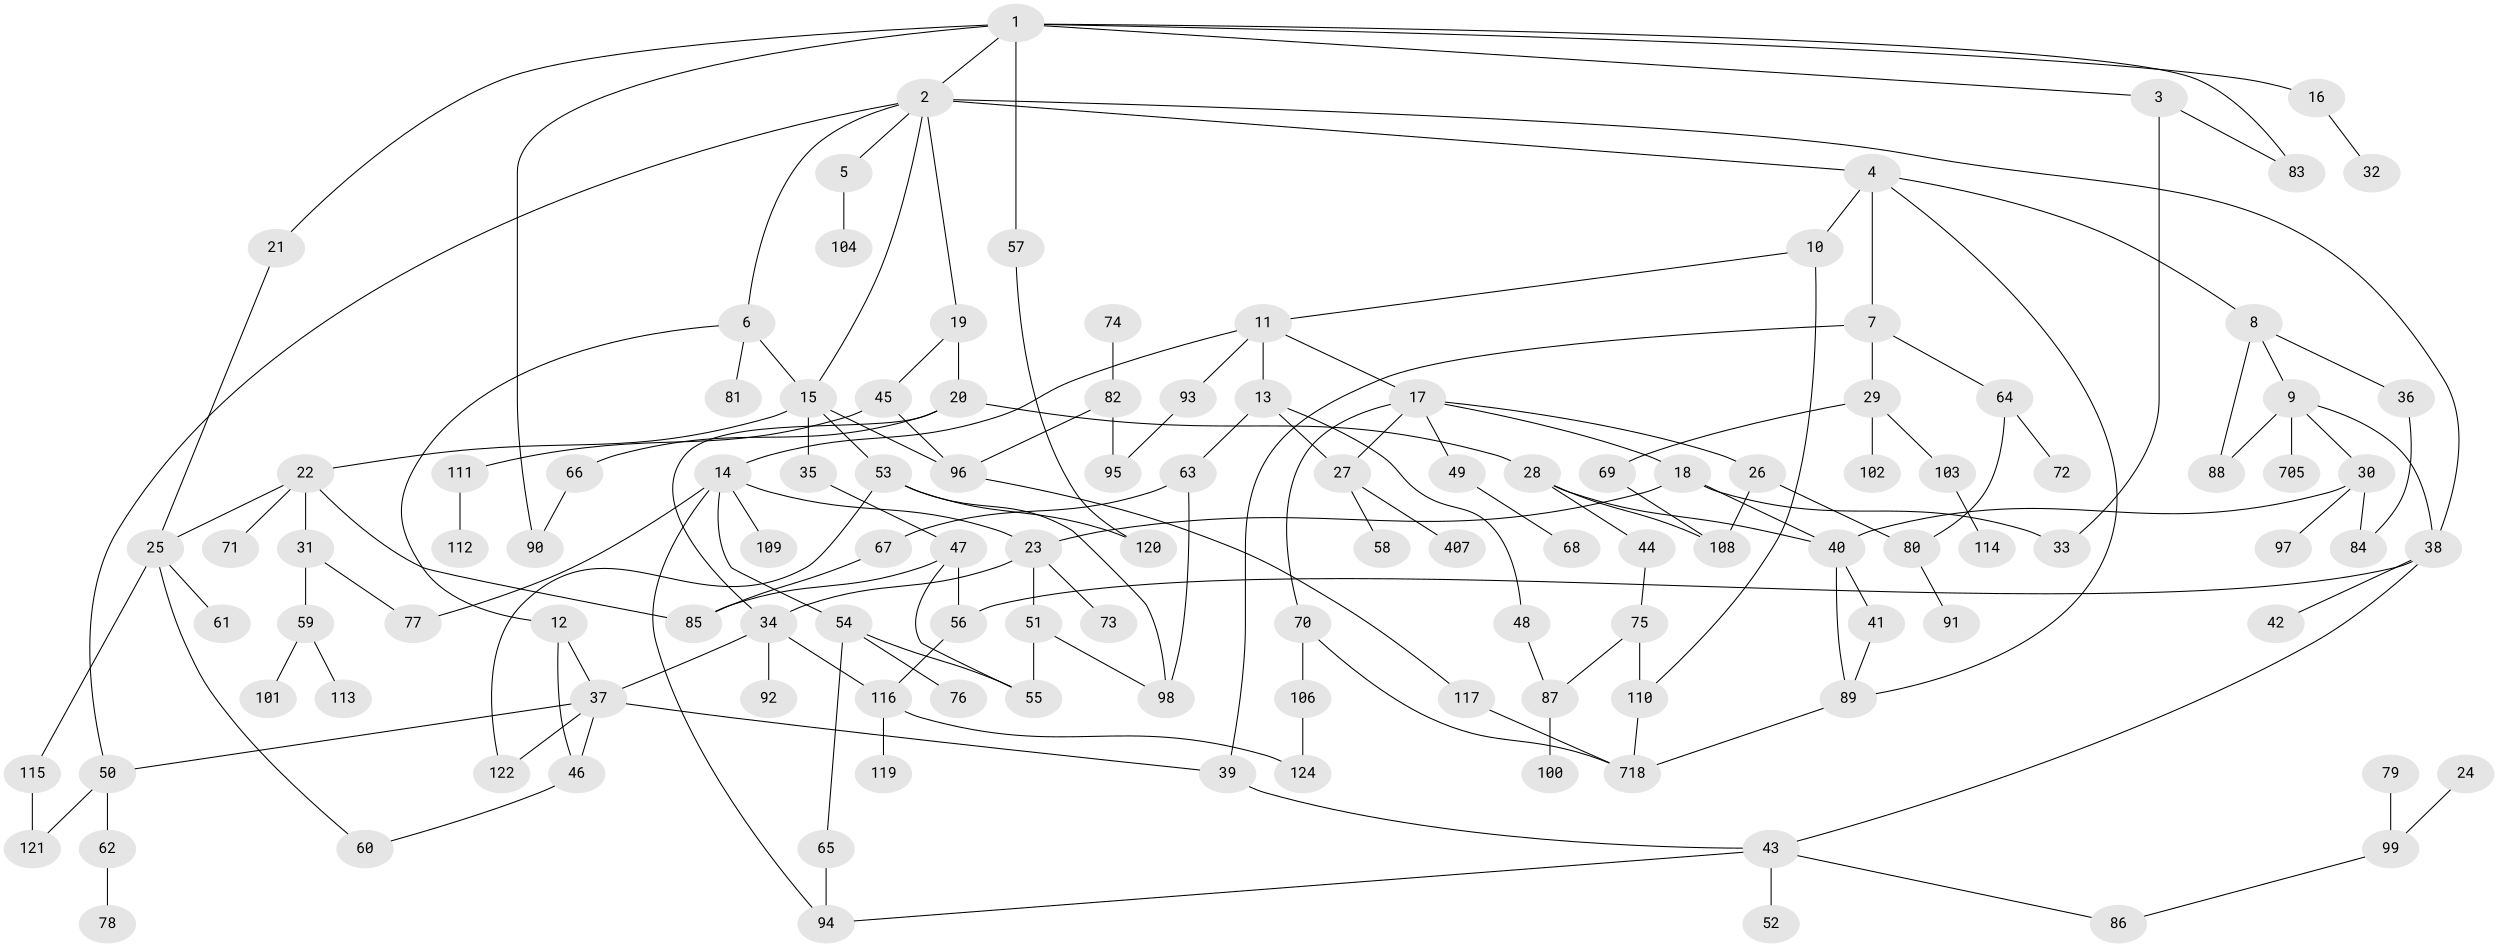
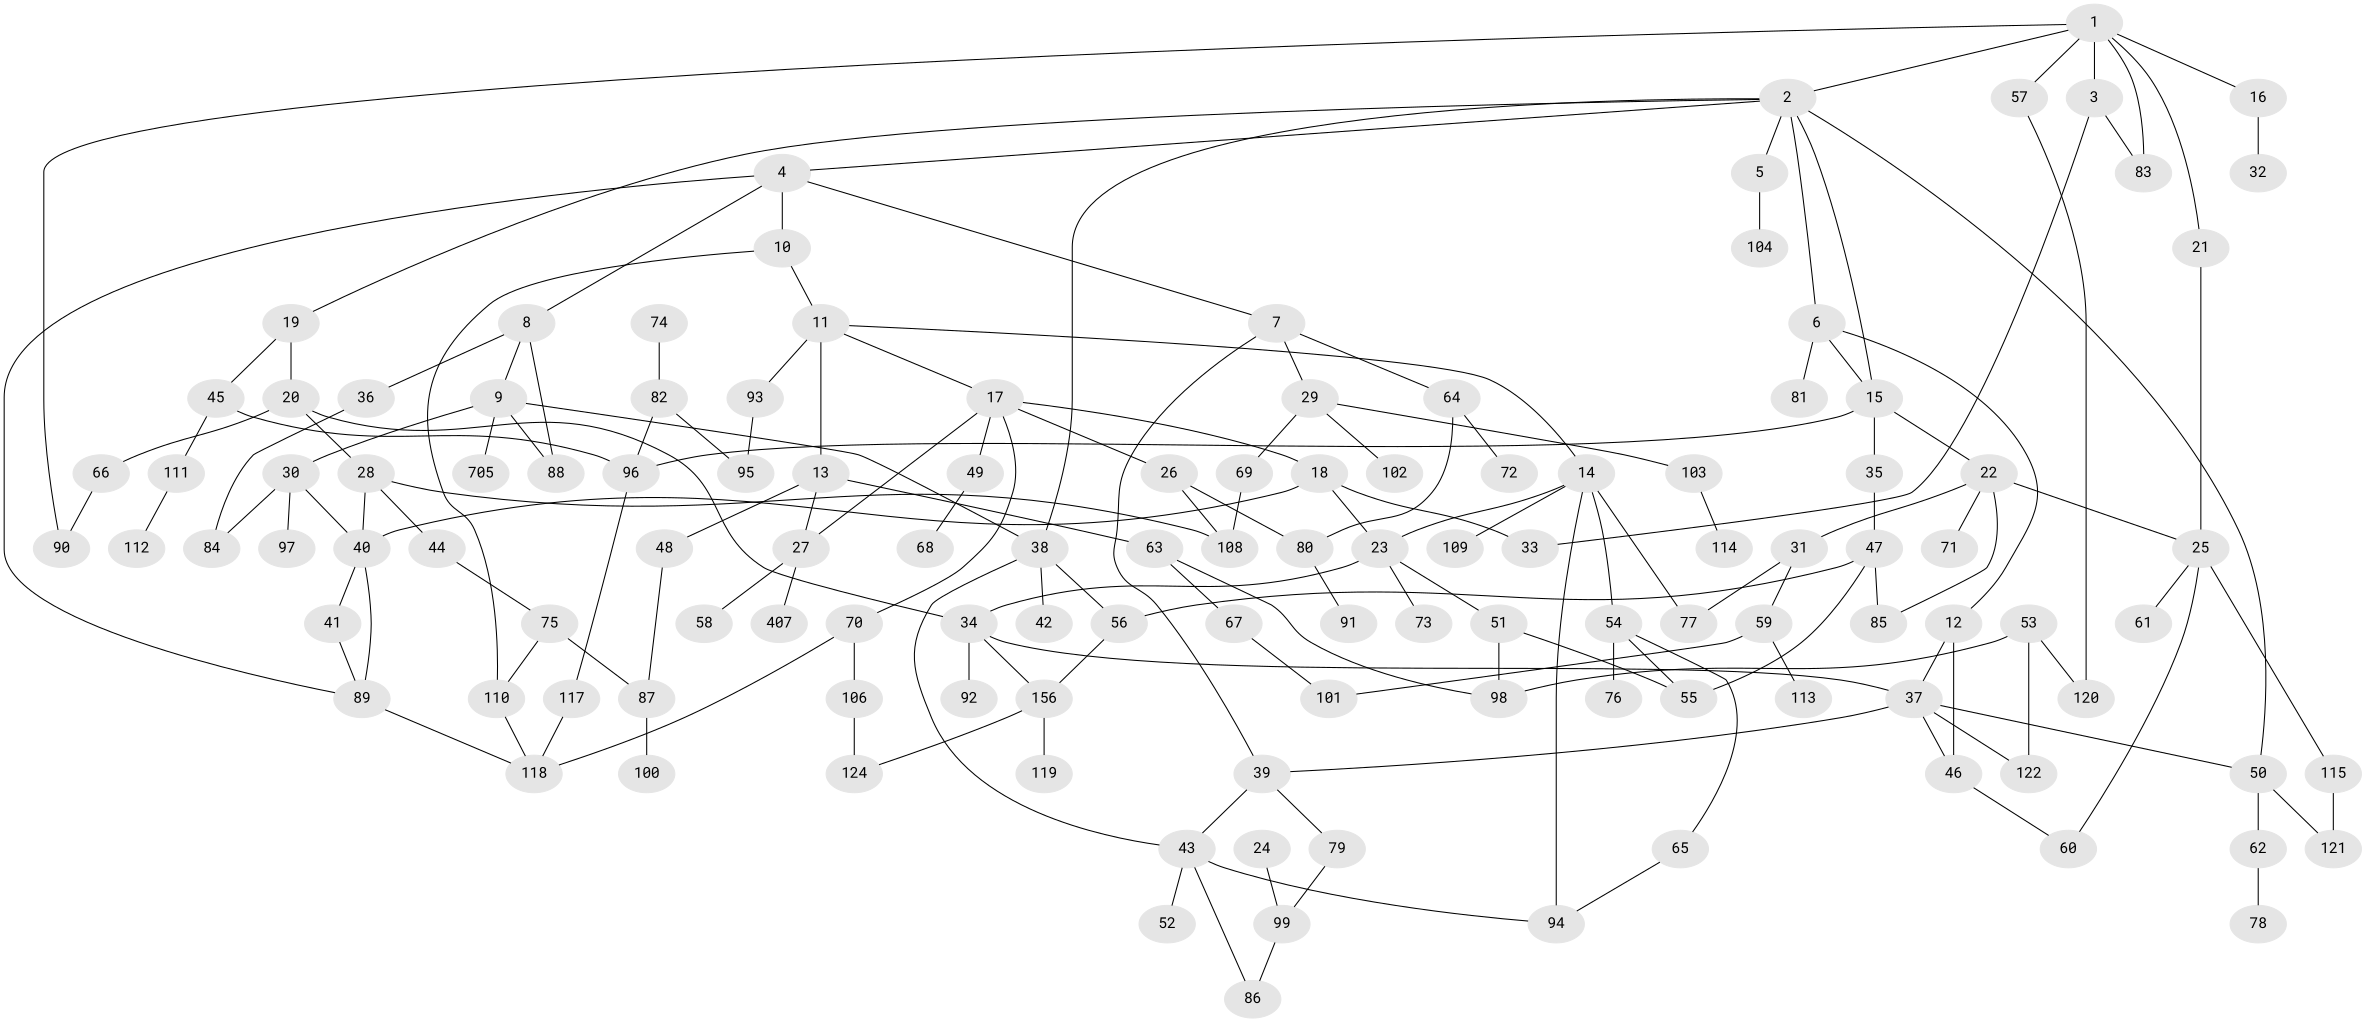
(857, 447) -> none
(792, 584) -> (1280, 660)
(883, 699) -> (1044, 699)
(1632, 774) -> (534, 774)
none -> (1300, 811)
